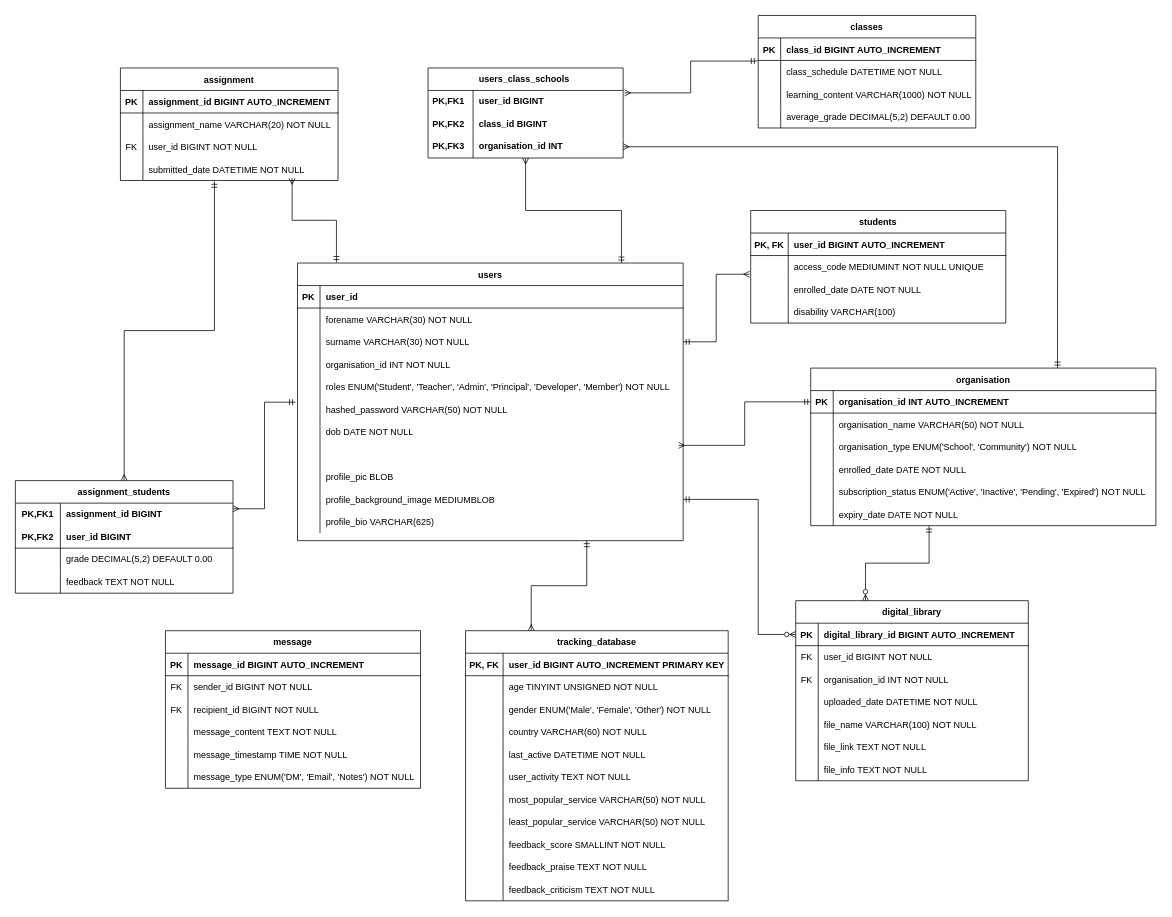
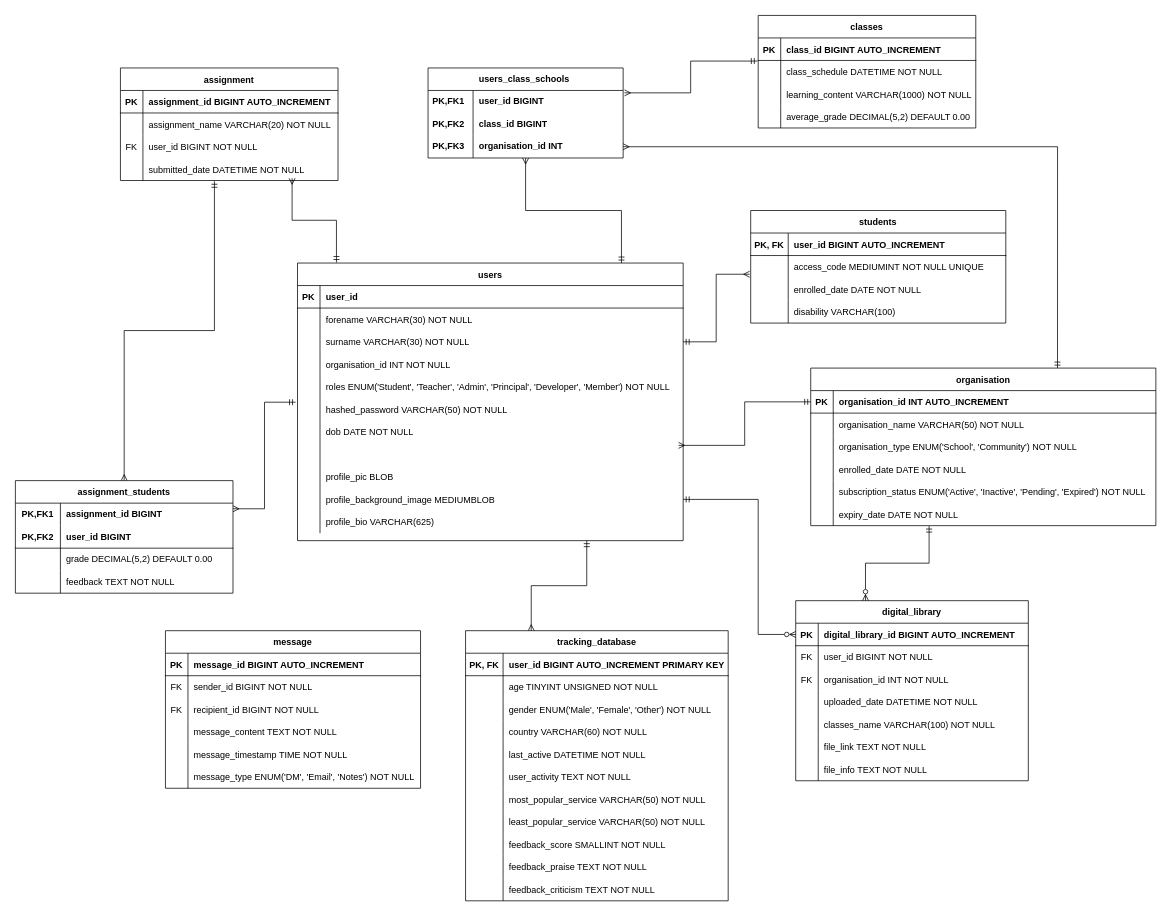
(896, 725) -> (905, 725)
